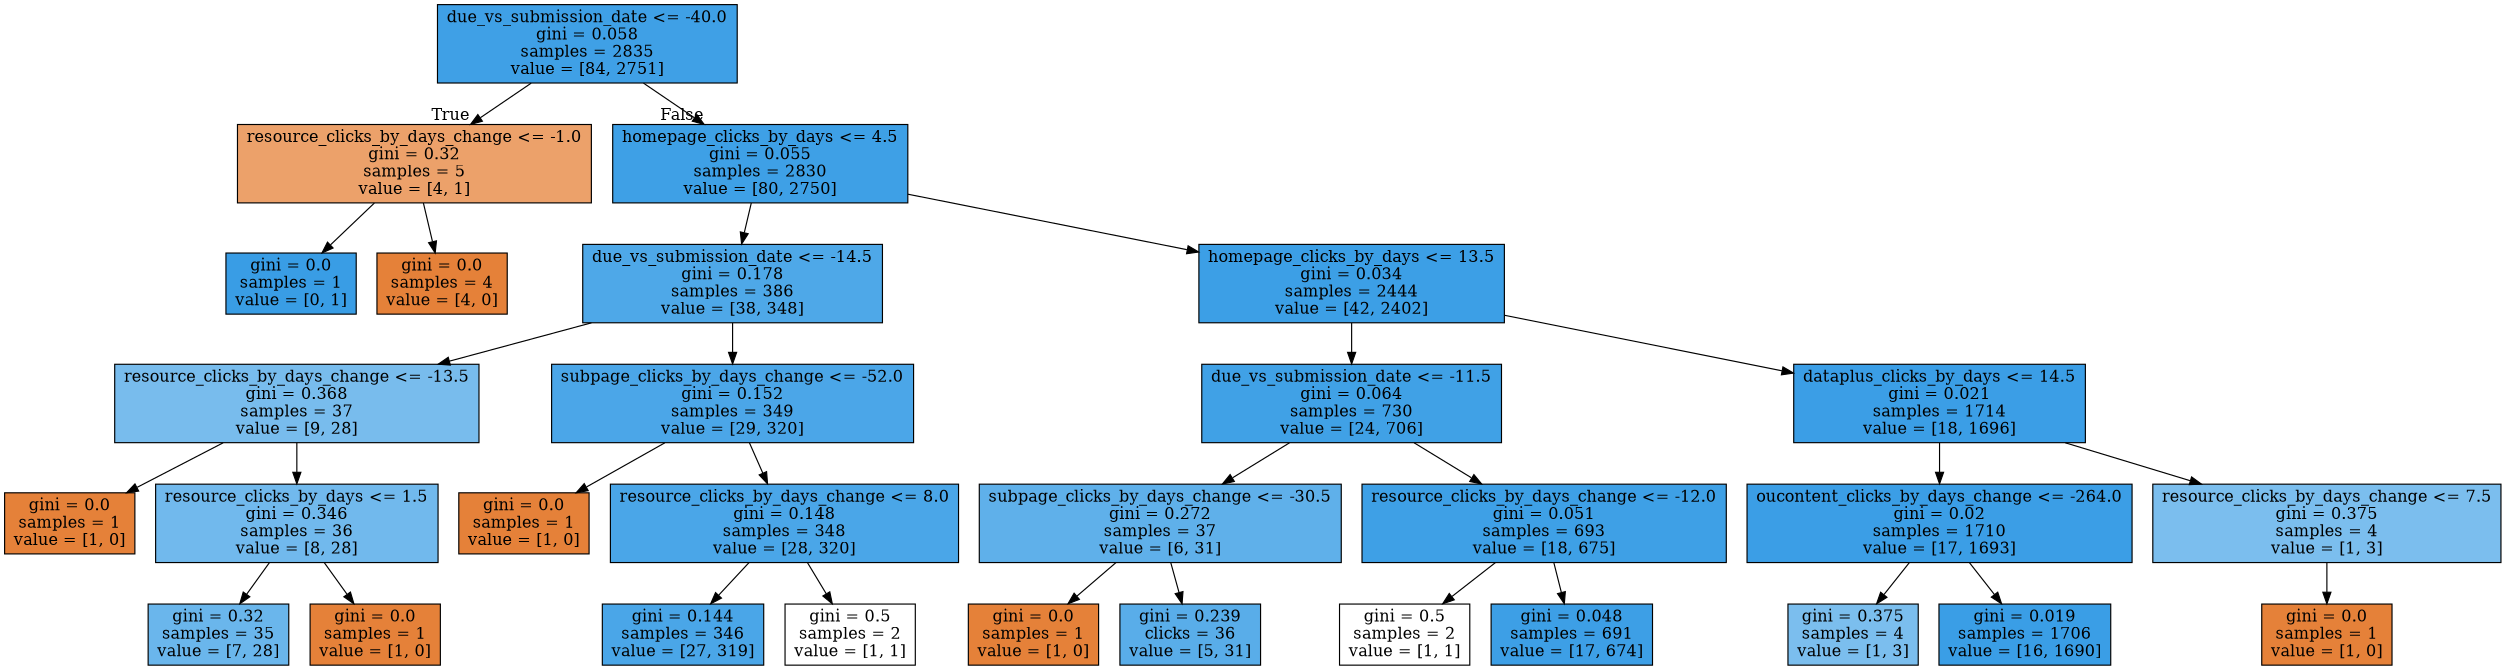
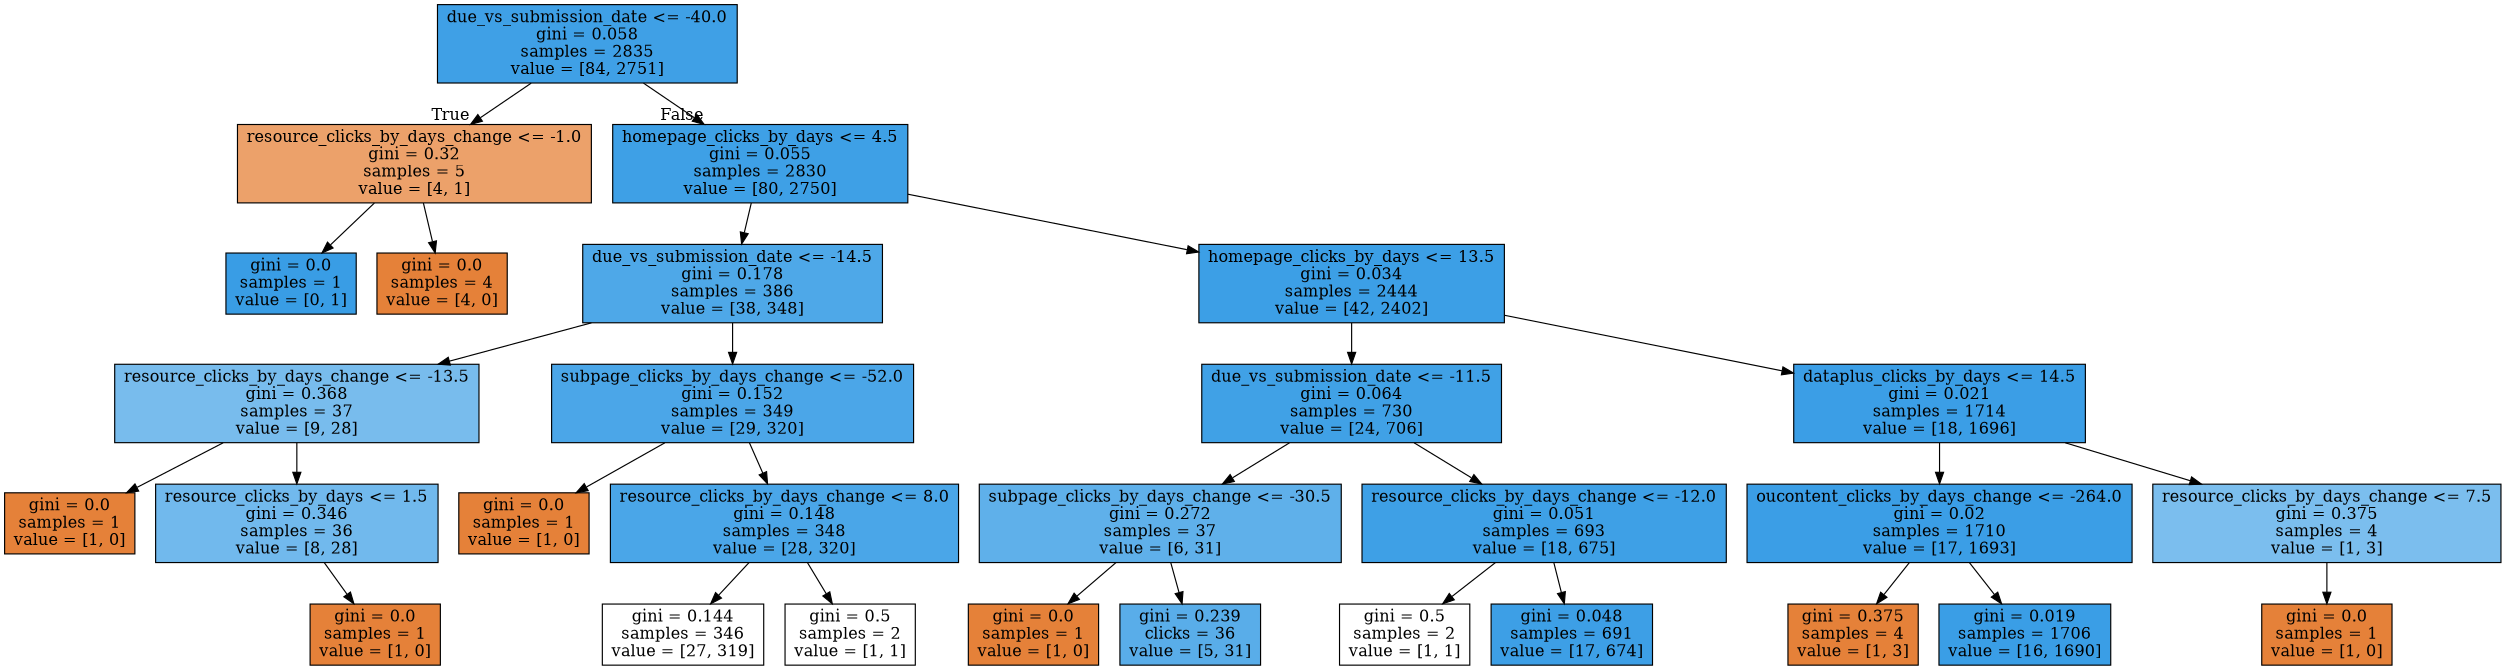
(218, 635) -> none
(683, 635) -> (683, 635)
(1853, 635) -> (1853, 635)
